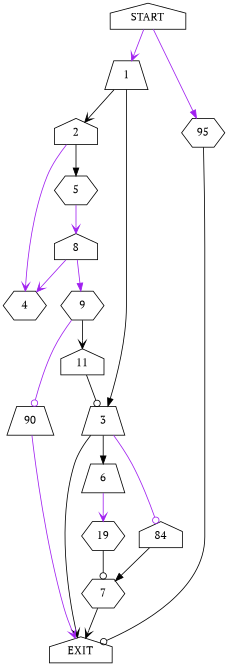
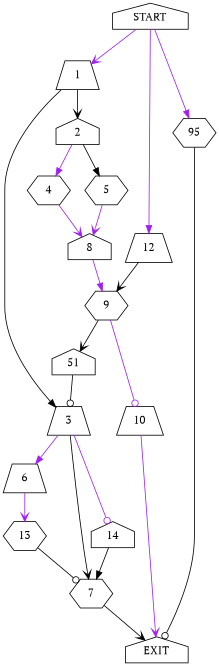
(36, 211) -> (66, 157)
none -> (149, 248)
(54, 273) -> (68, 218)
(82, 363) -> (74, 363)
(30, 421) -> (140, 421)
(103, 446) -> (49, 446)
(65, 530) -> (78, 503)
(103, 536) -> (25, 536)
(161, 536) -> (113, 536)
